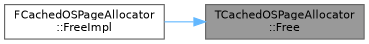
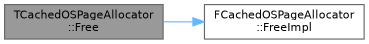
(179, 22) -> (178, 22)
